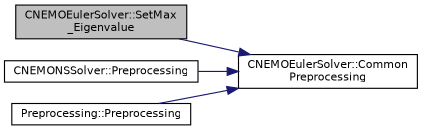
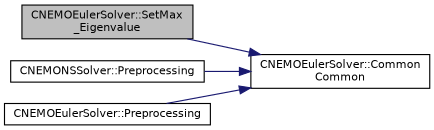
(328, 71) -> (340, 71)
(101, 114) -> (107, 114)
